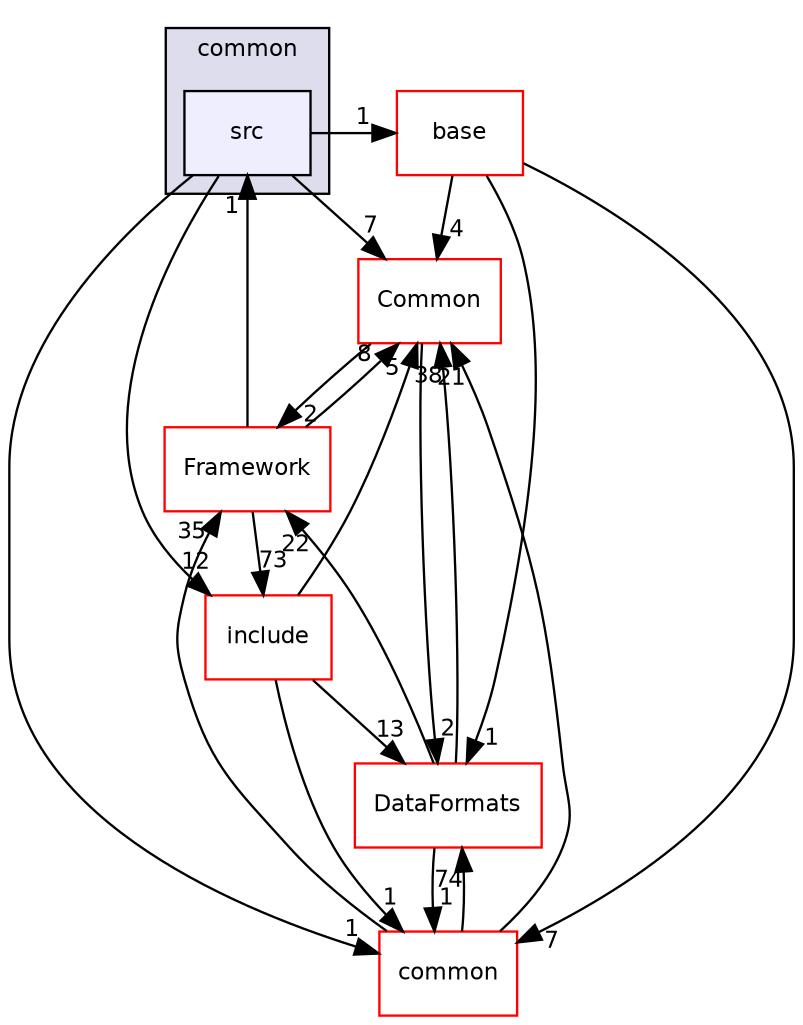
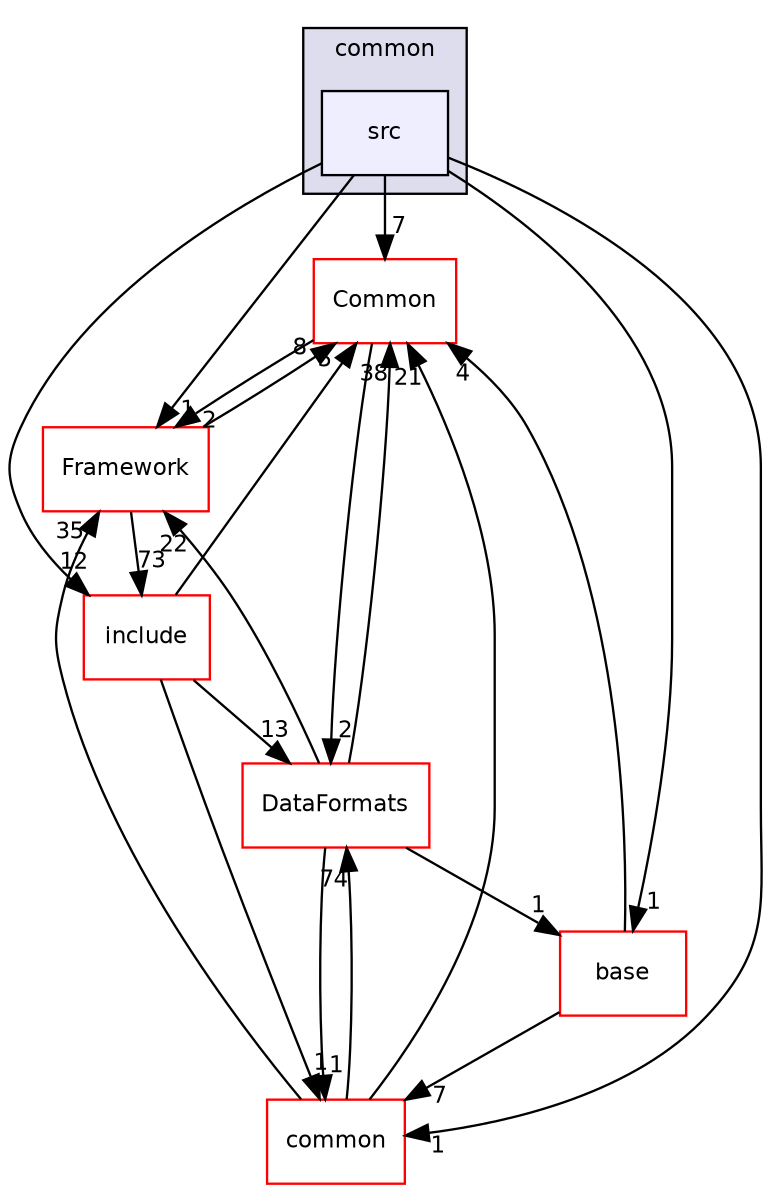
(247, 313) -> (263, 292)
(532, 457) -> (469, 884)
